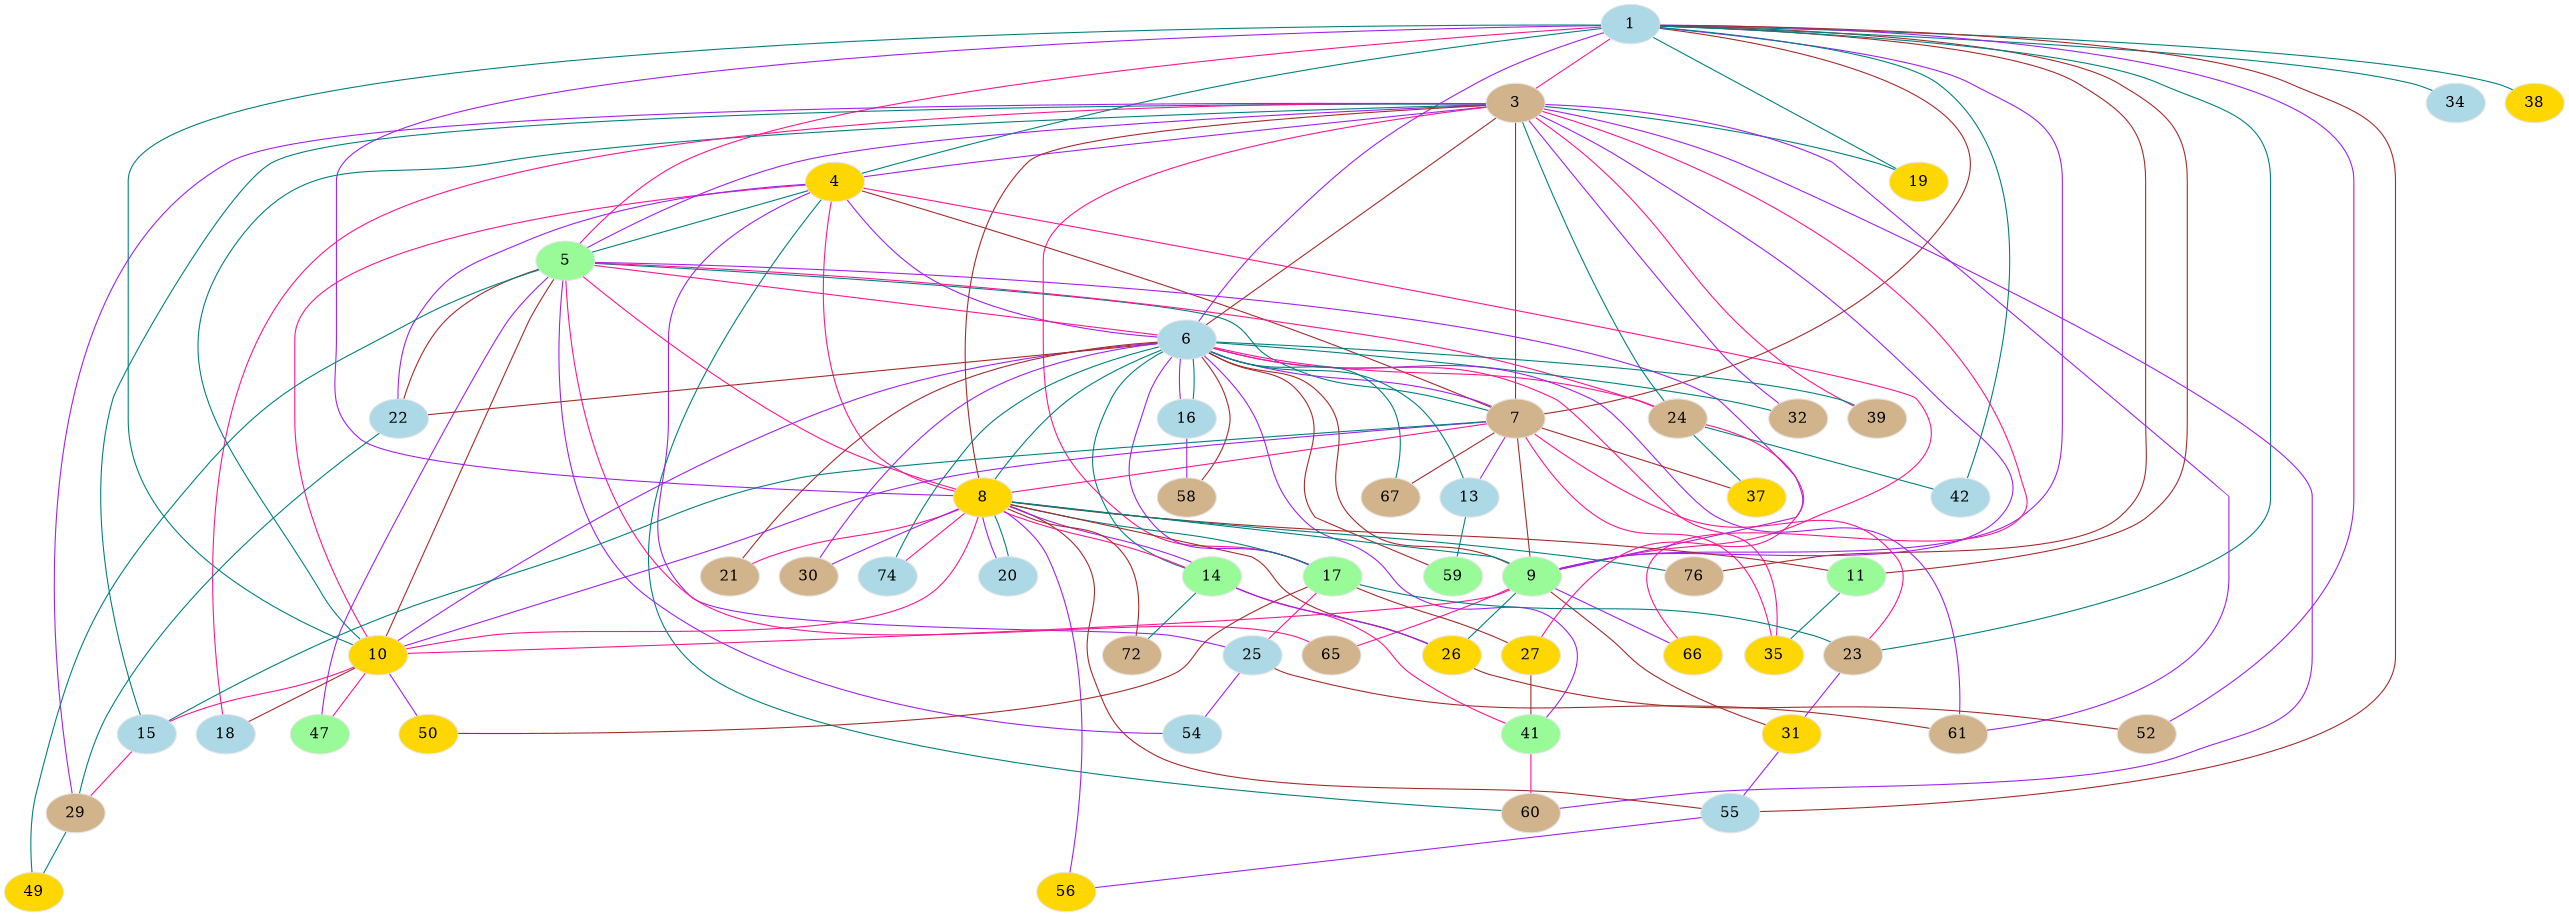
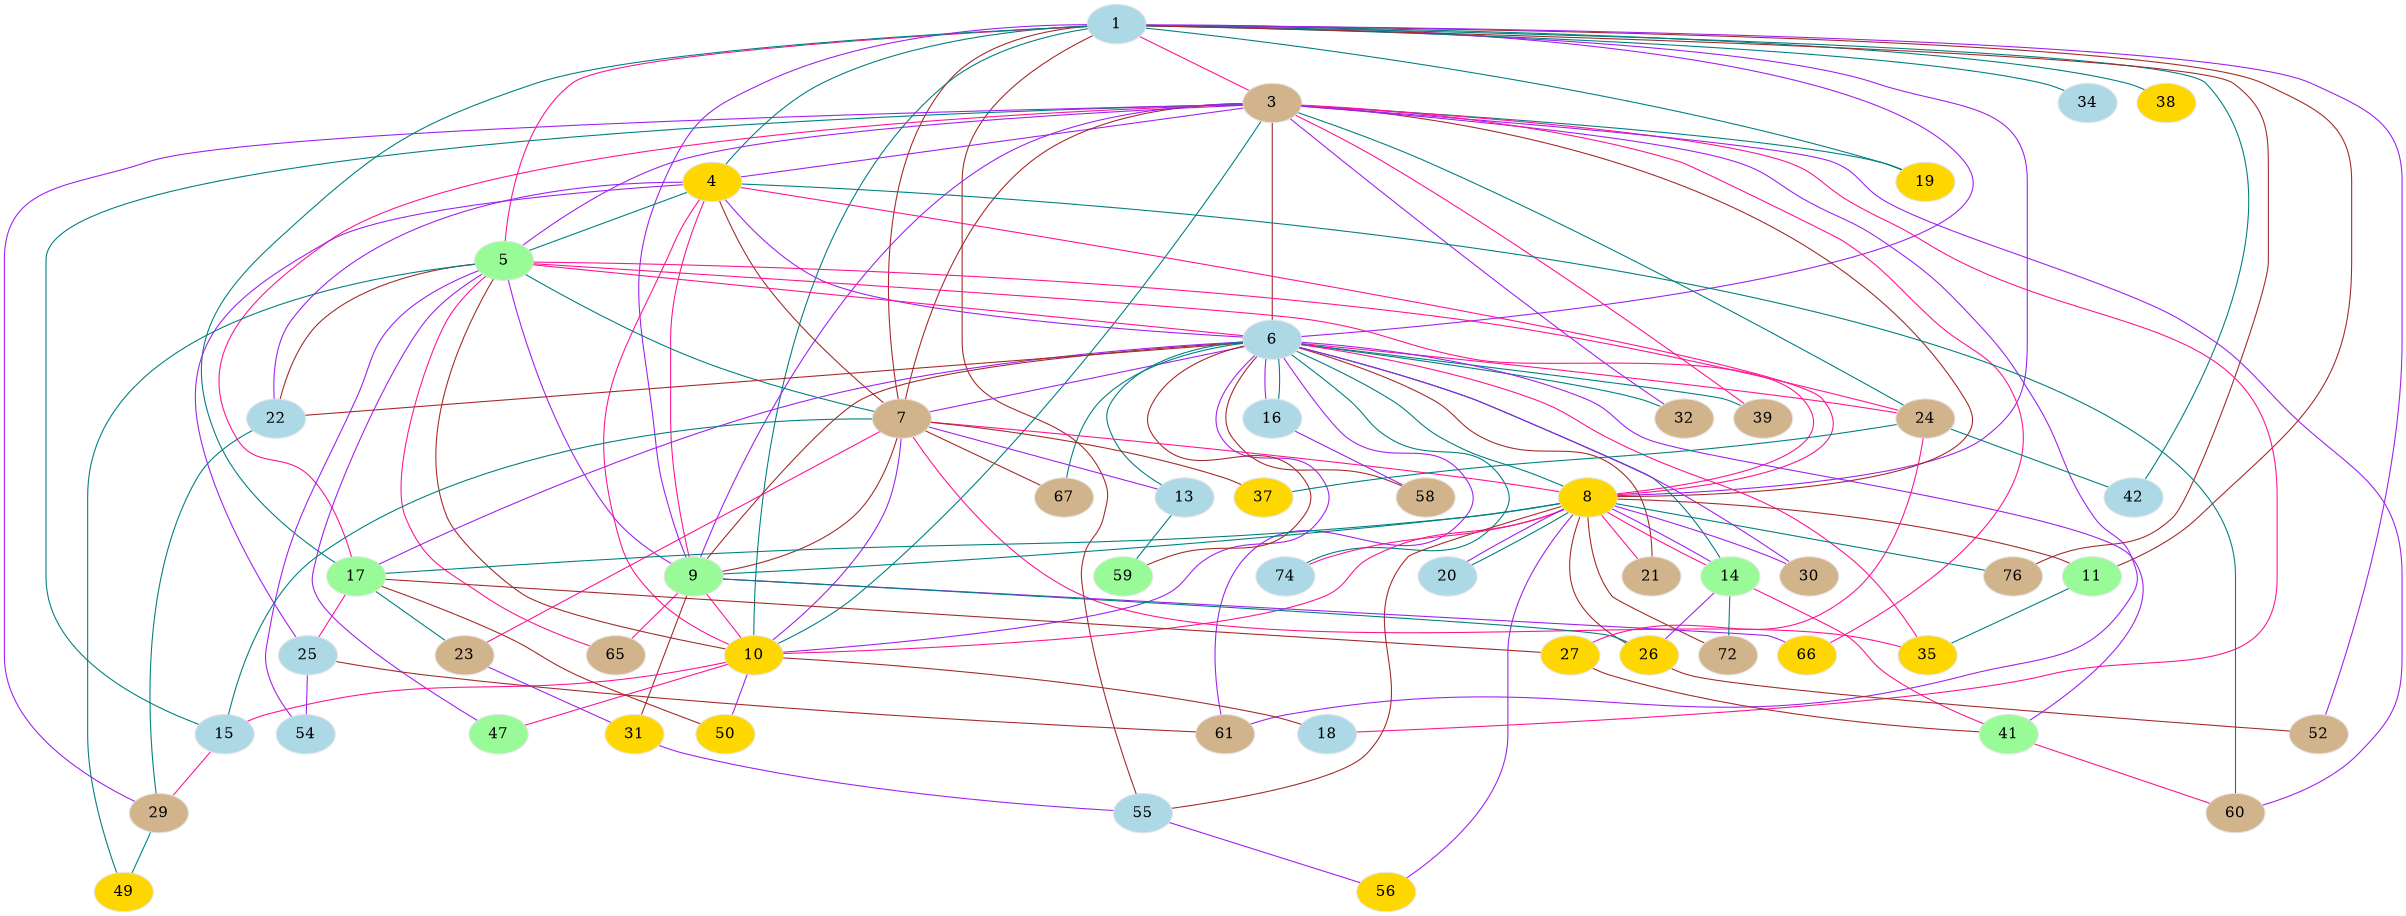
(2271, 224) -> (466, 109)
